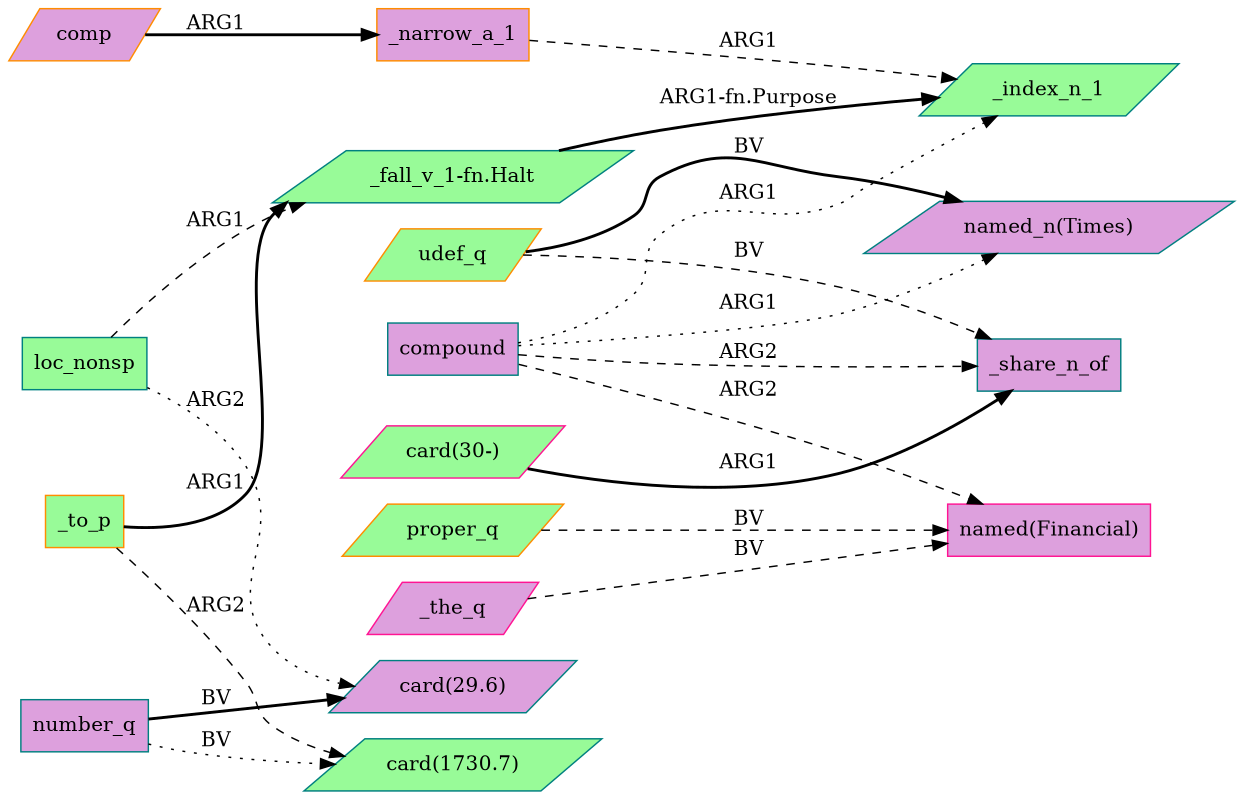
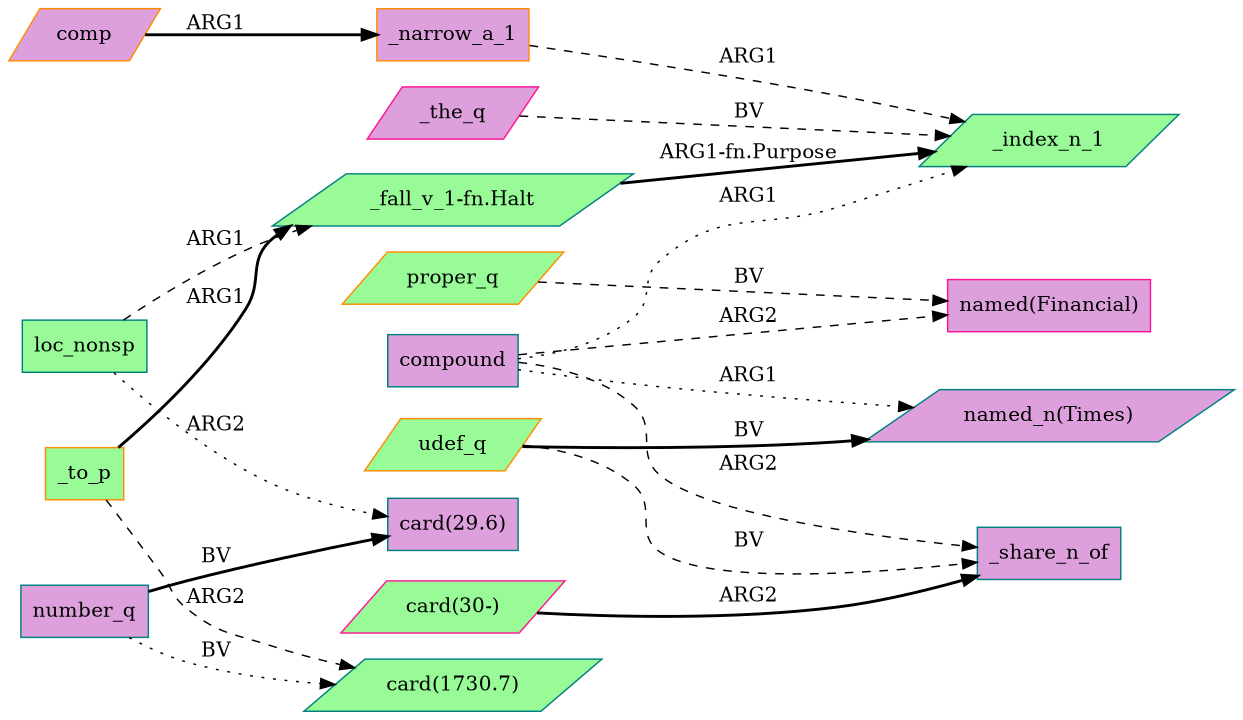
(749, 463) -> (749, 596)
(730, 572) -> (727, 126)
(453, 687) -> (453, 524)
